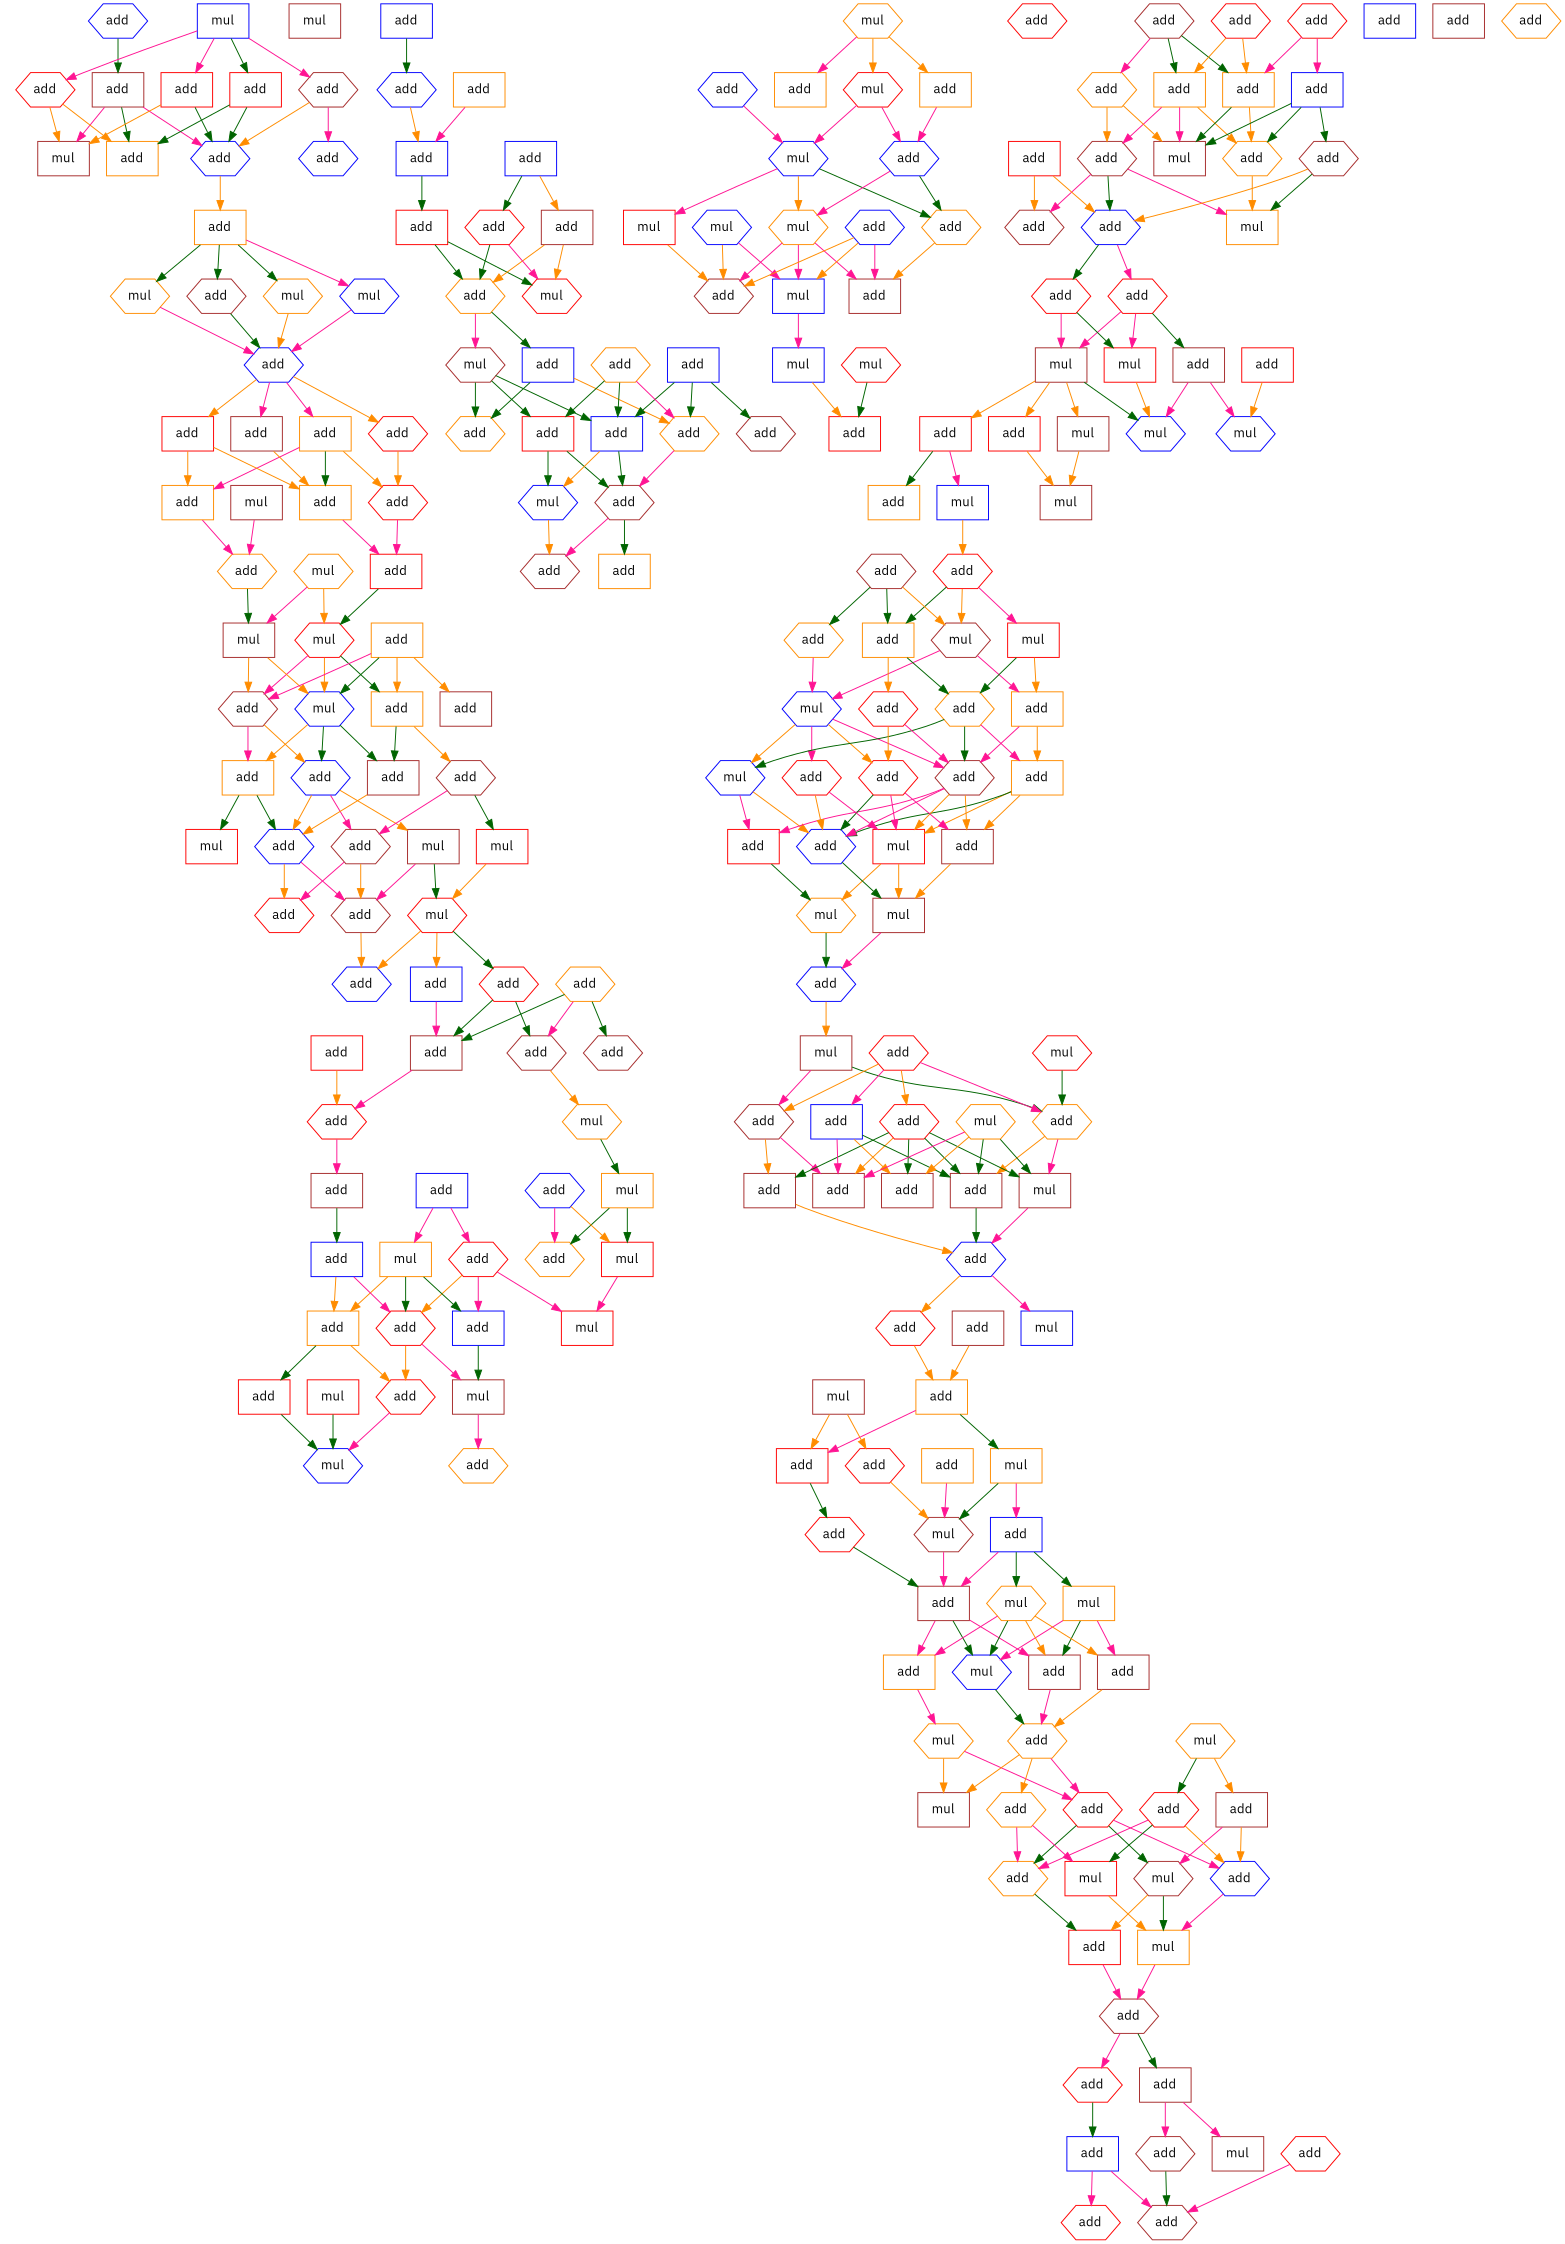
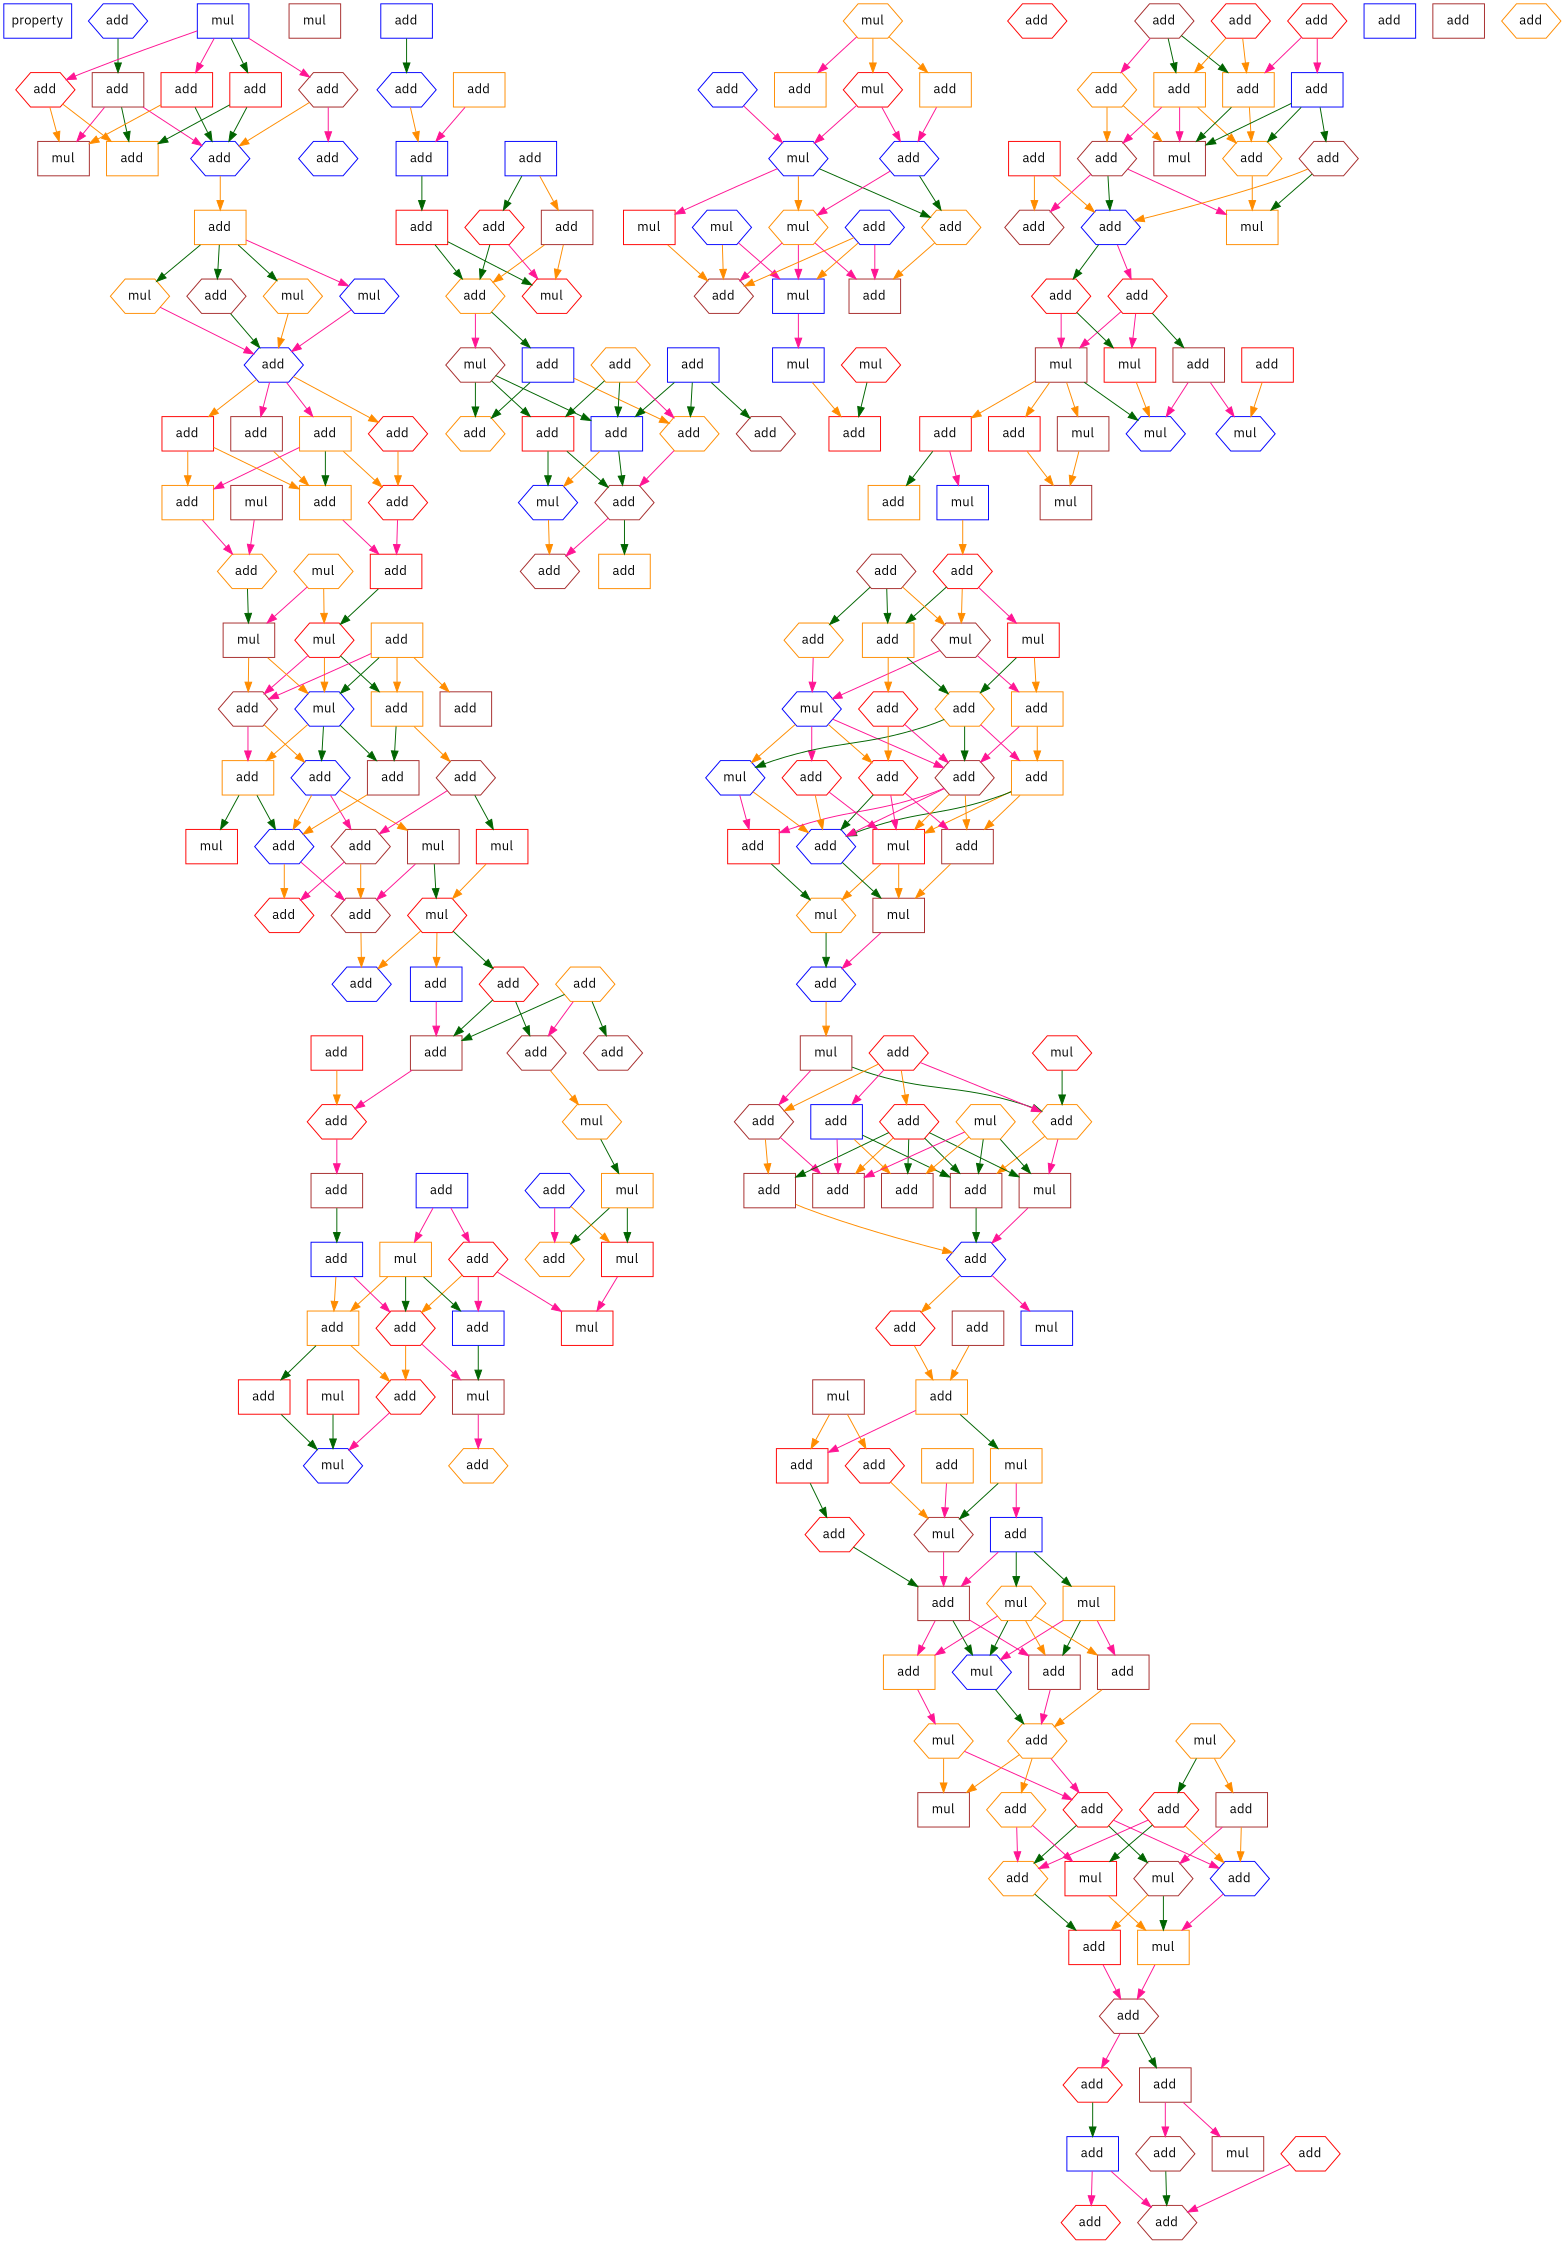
none -> (38, 21)
